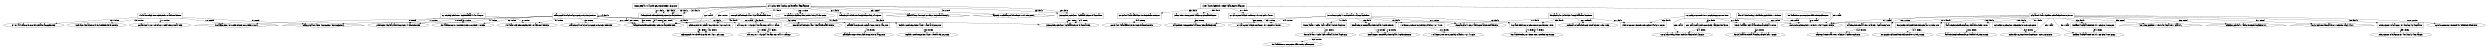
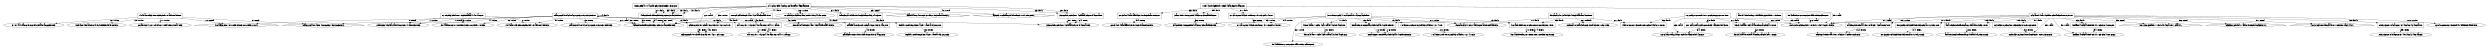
(1310, 39) -> (1303, 21)
